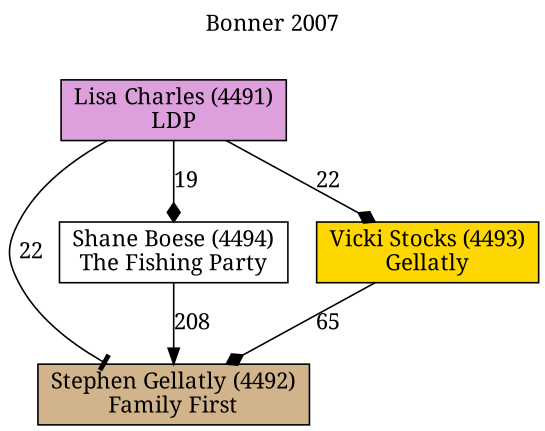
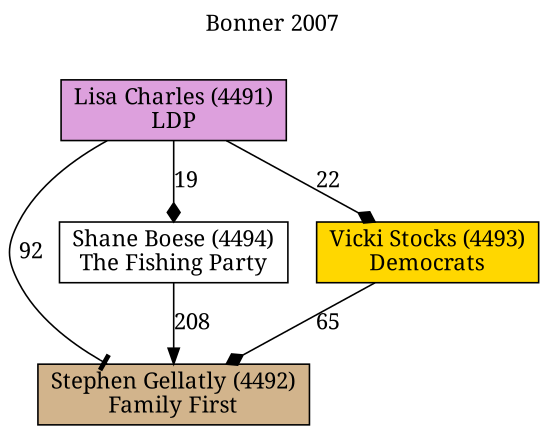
(32, 252) -> (32, 252)
(428, 252) -> (428, 252)
